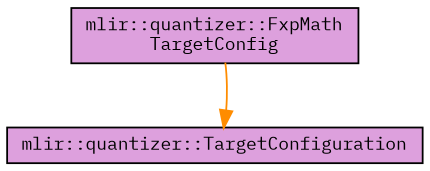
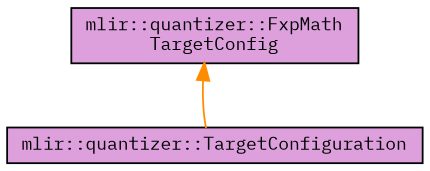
(227, 86) -> (203, 104)
